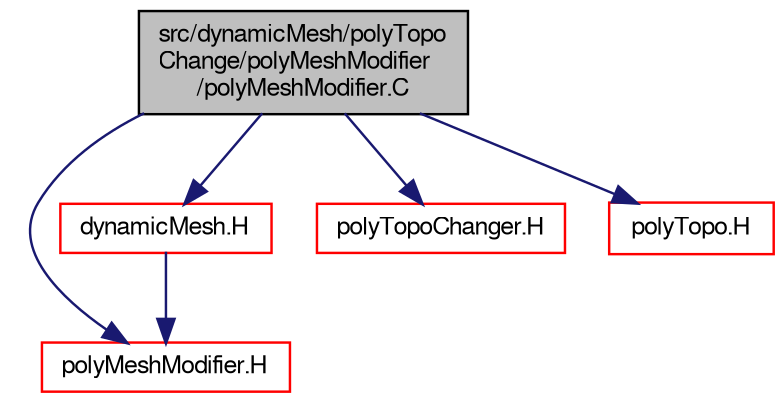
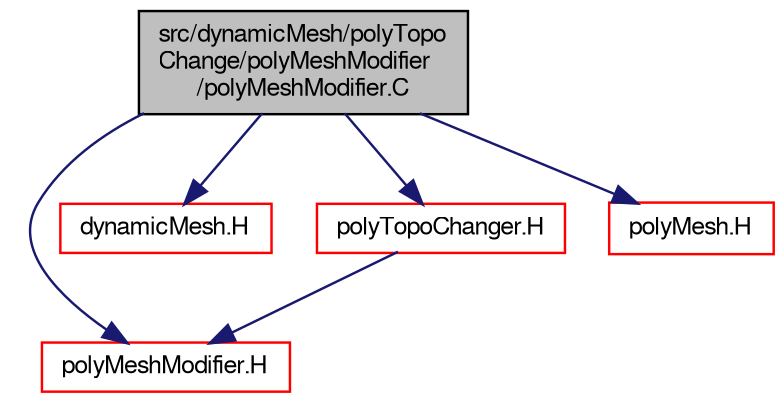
(691, 228) -> (691, 228)
(166, 285) -> (315, 292)
